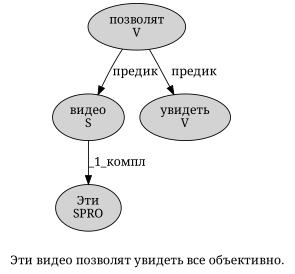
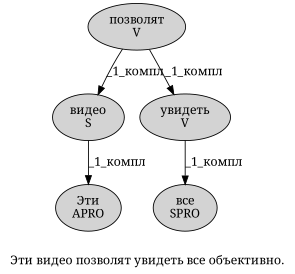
(136, 72) -> (136, 72)
(194, 72) -> (194, 72)
(88, 208) -> (88, 208)
none -> (185, 208)
